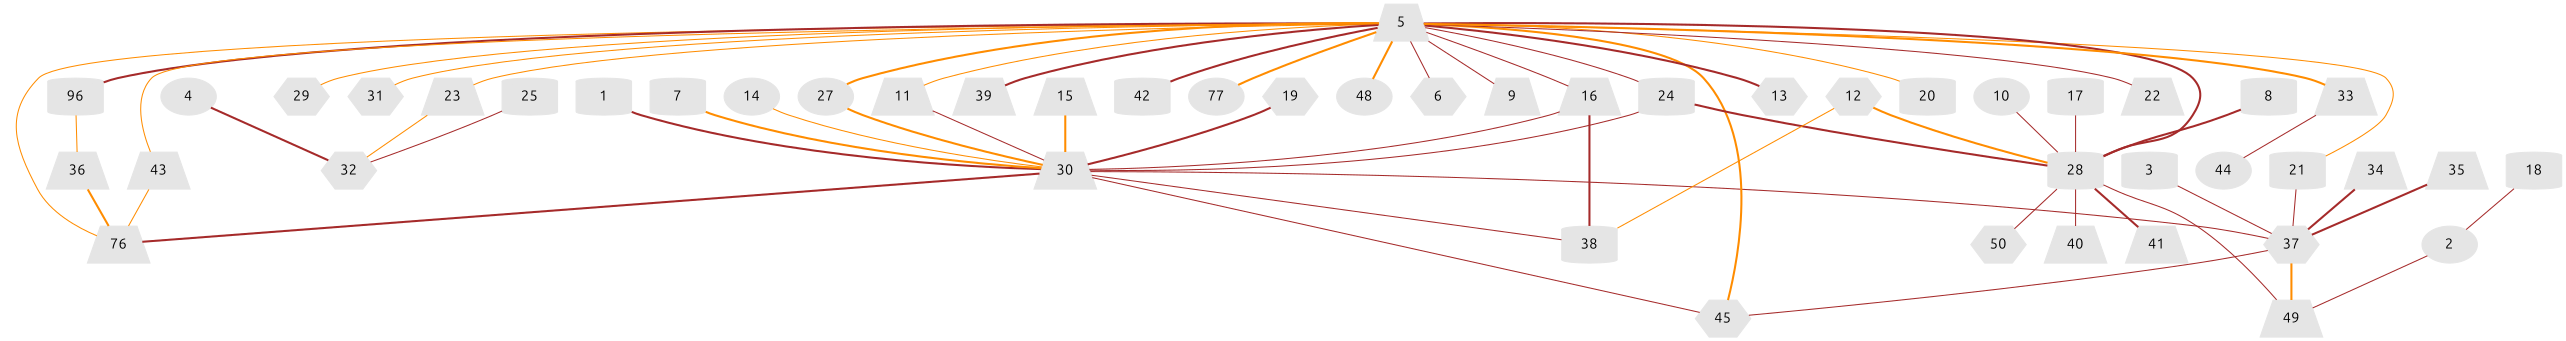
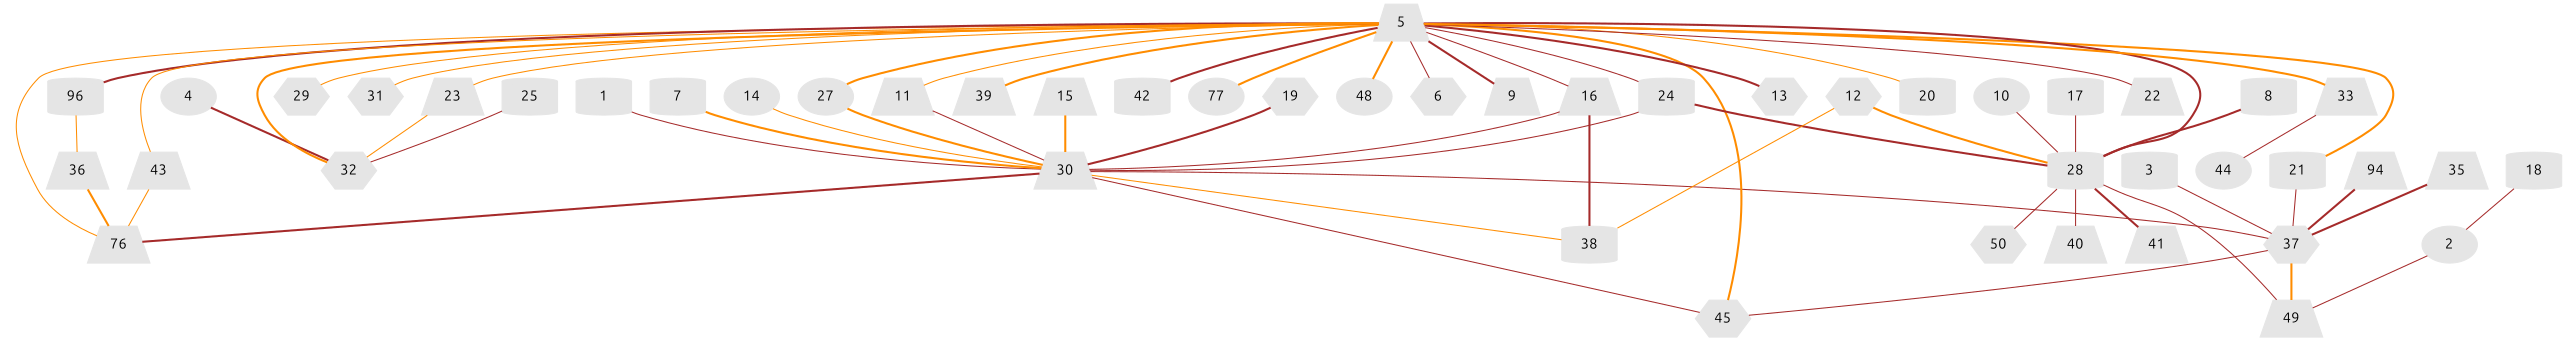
(1190, 45) -> (1190, 45)
(2125, 47) -> (2125, 47)
none -> (482, 49)
(1461, 63) -> (1461, 63)
(834, 153) -> (834, 153)
(2376, 171) -> (2376, 171)
(1327, 208) -> (1327, 208)
